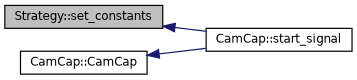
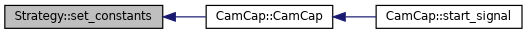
(190, 29) -> (191, 17)
